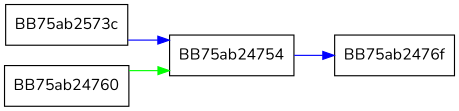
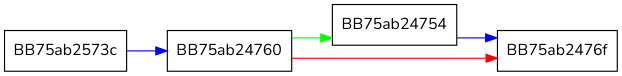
(143, 40) -> (141, 51)
none -> (389, 58)
